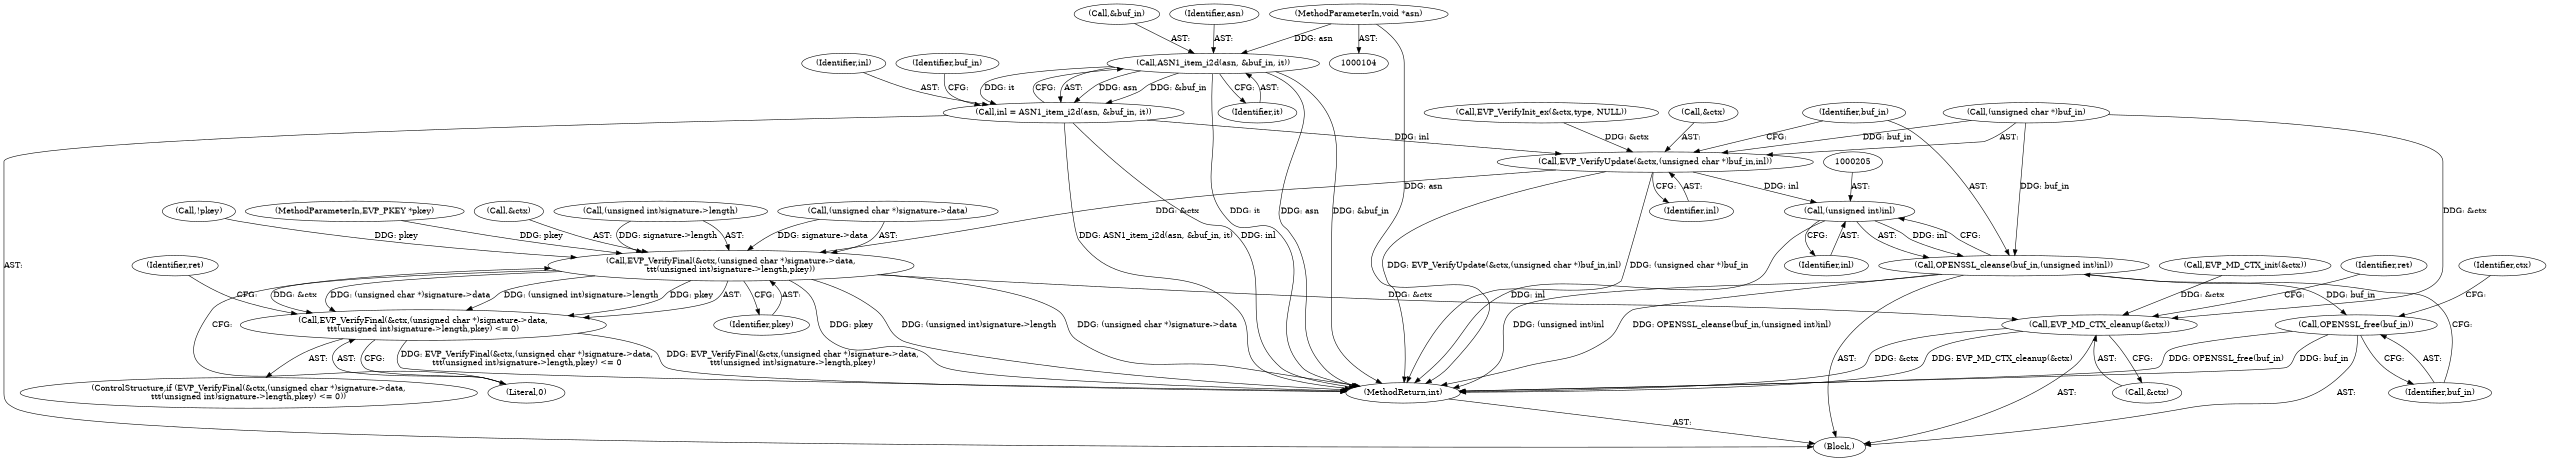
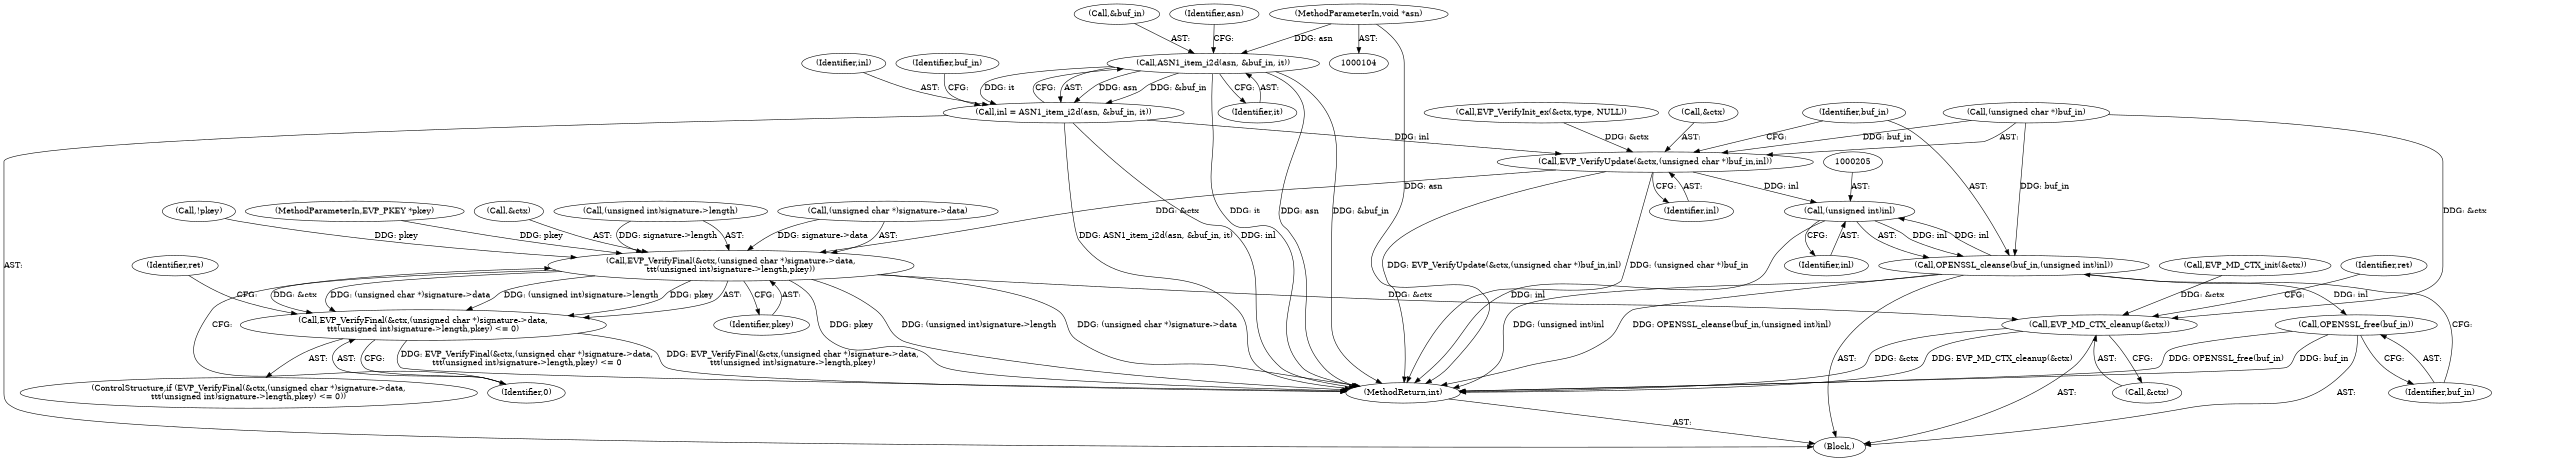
(1225, 39) -> (1225, 39)
(1972, 236) -> (1972, 236)
(2502, 266) -> none
(2351, 295) -> (2351, 295)
(526, 393) -> (526, 393)
